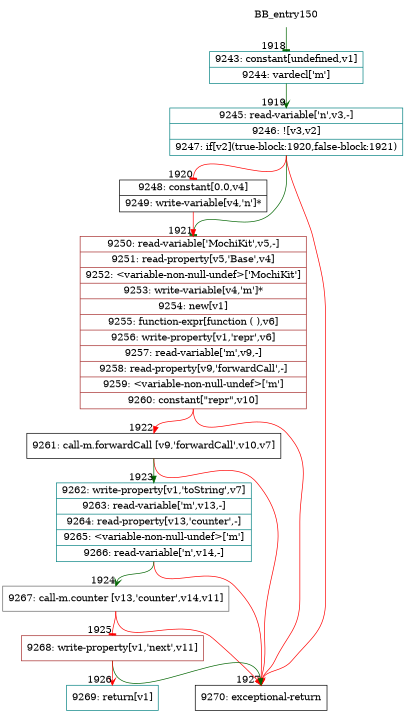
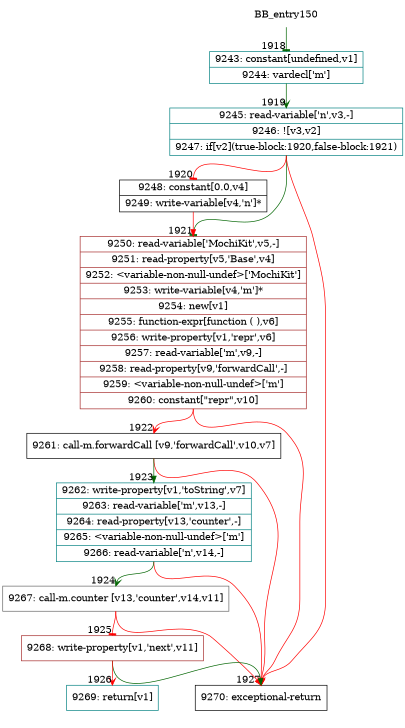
(177, 421) -> (177, 421)
